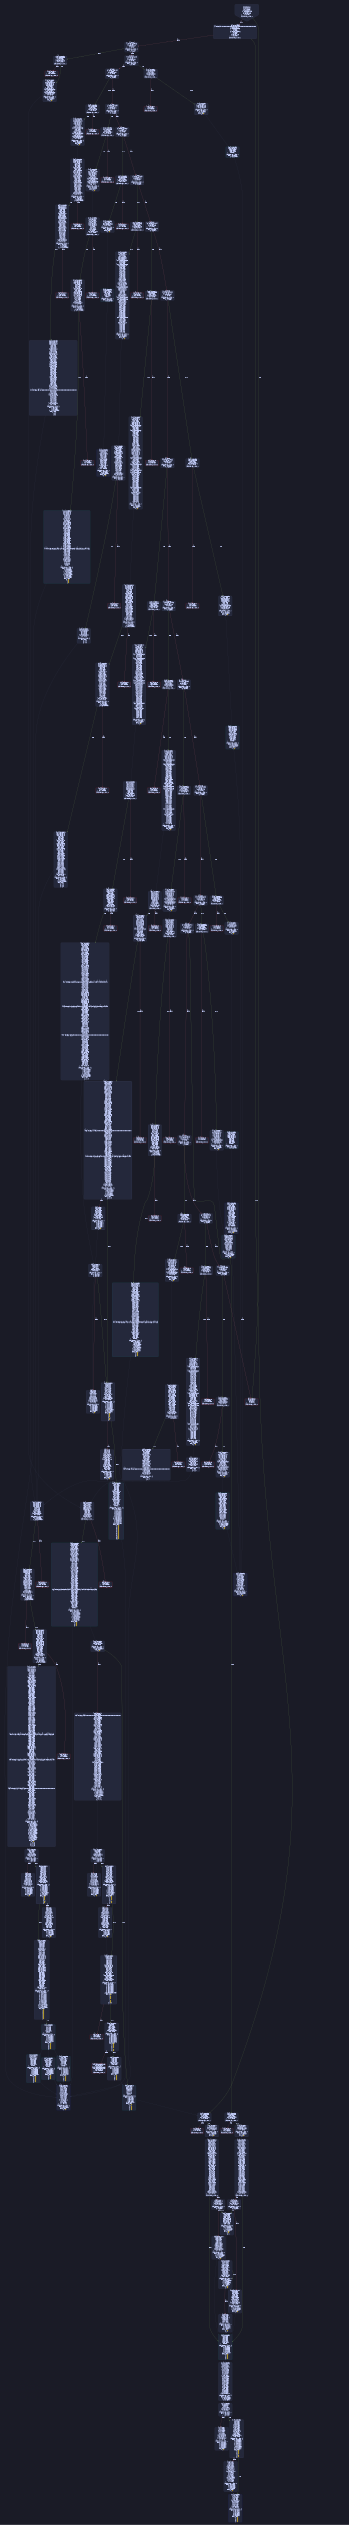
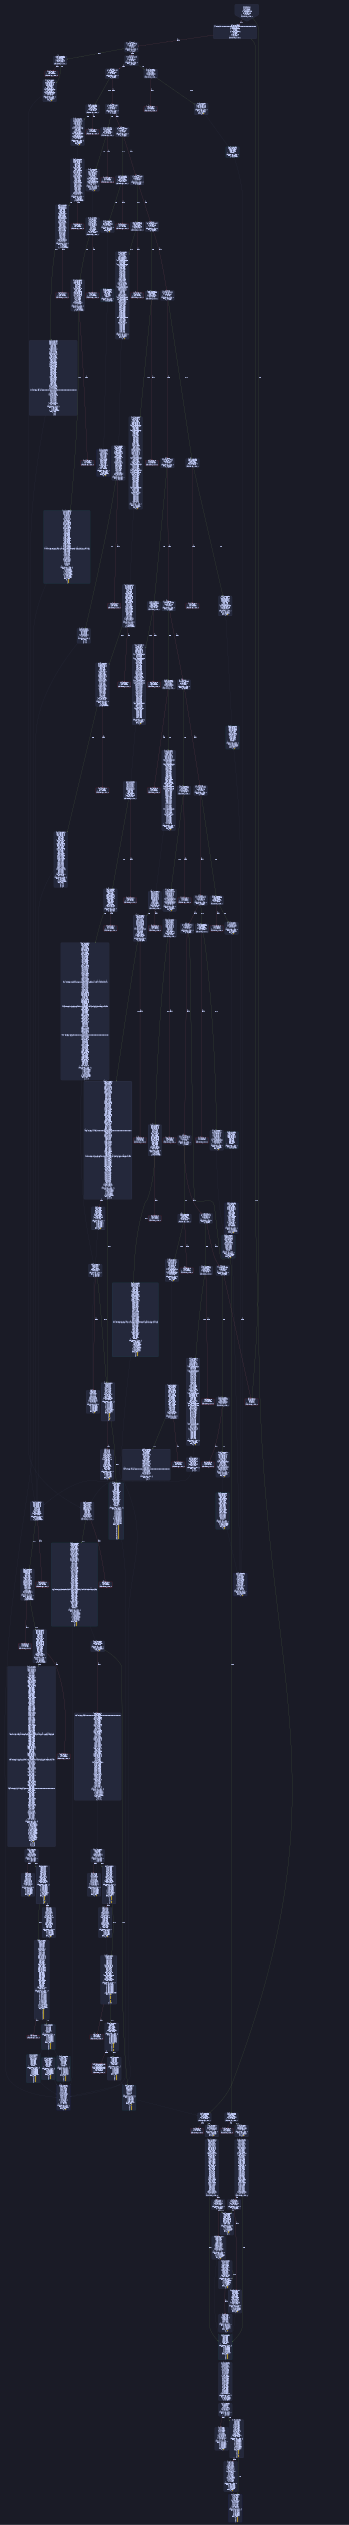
none -> (33, 2037)
